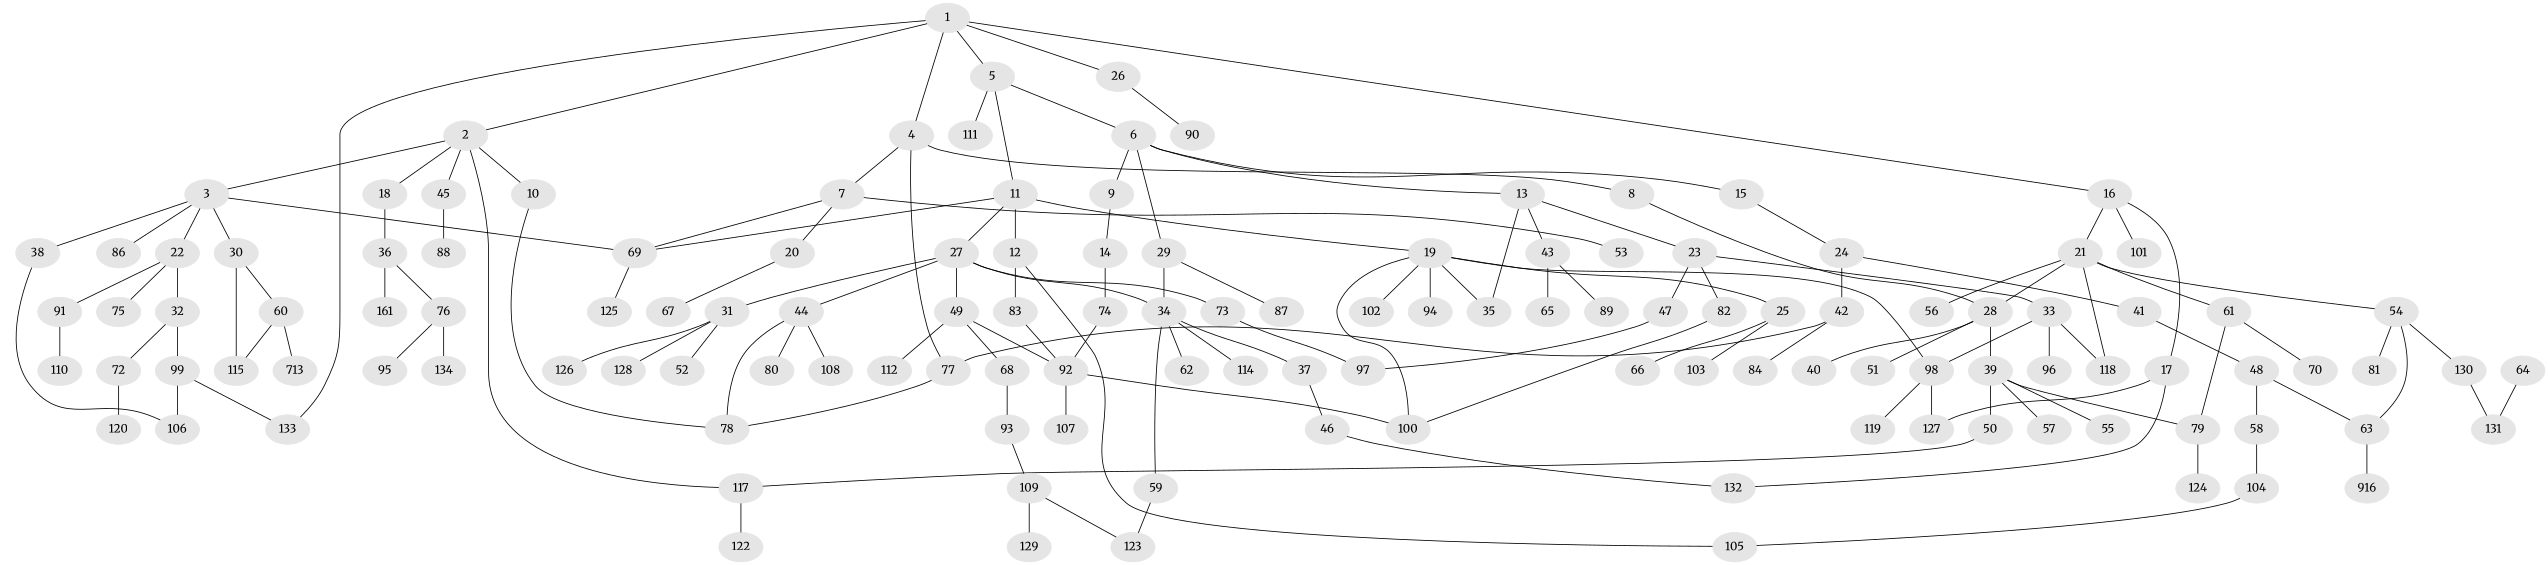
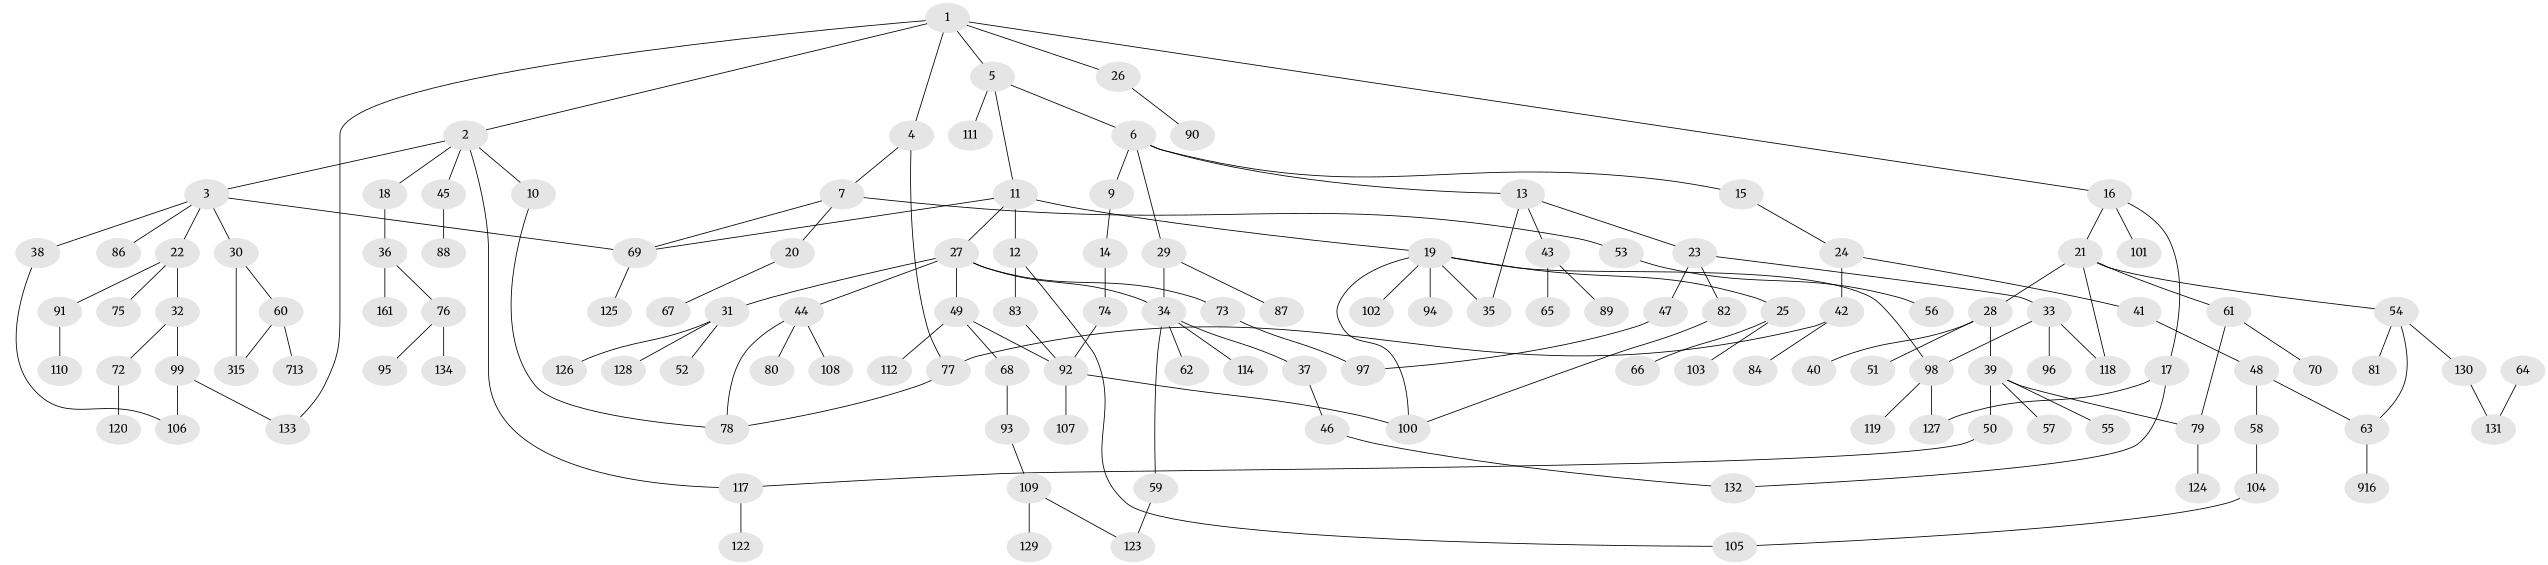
(1632, 194) -> none
(2010, 278) -> (1777, 281)
(236, 371) -> (236, 371)
